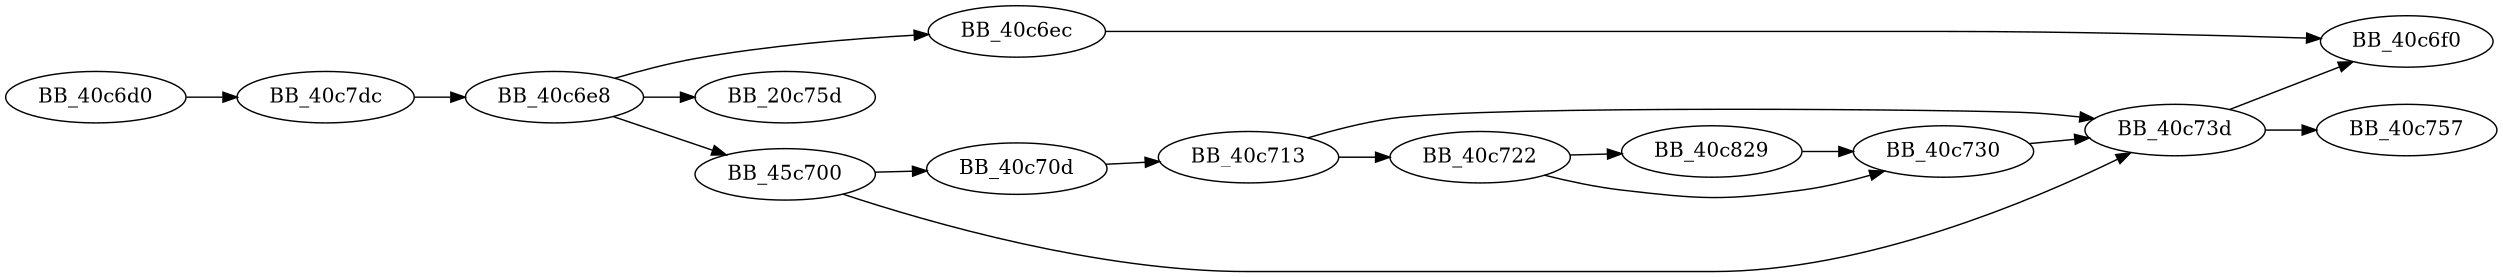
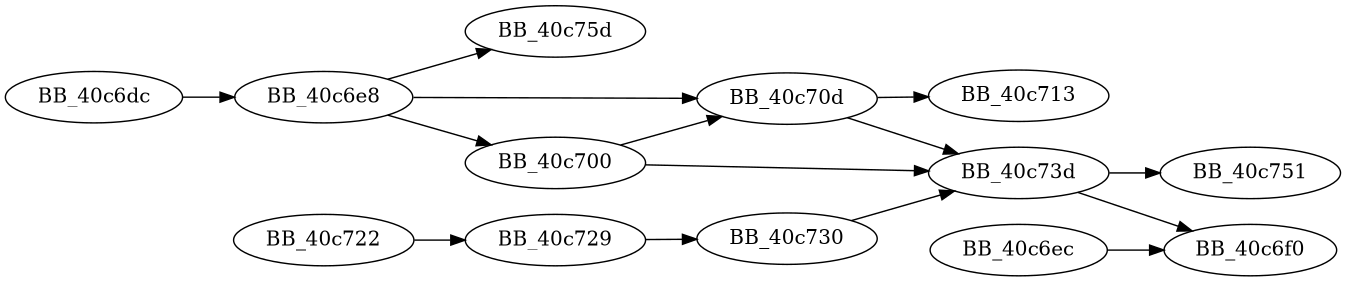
(763, 48) -> (548, 98)
(96, 97) -> none
(326, 97) -> (94, 97)
(785, 97) -> (555, 31)
(1693, 109) -> (896, 133)
(2407, 130) -> (1250, 173)
(1712, 151) -> (555, 240)
(1357, 157) -> none
(785, 174) -> (555, 163)
(1707, 197) -> none
